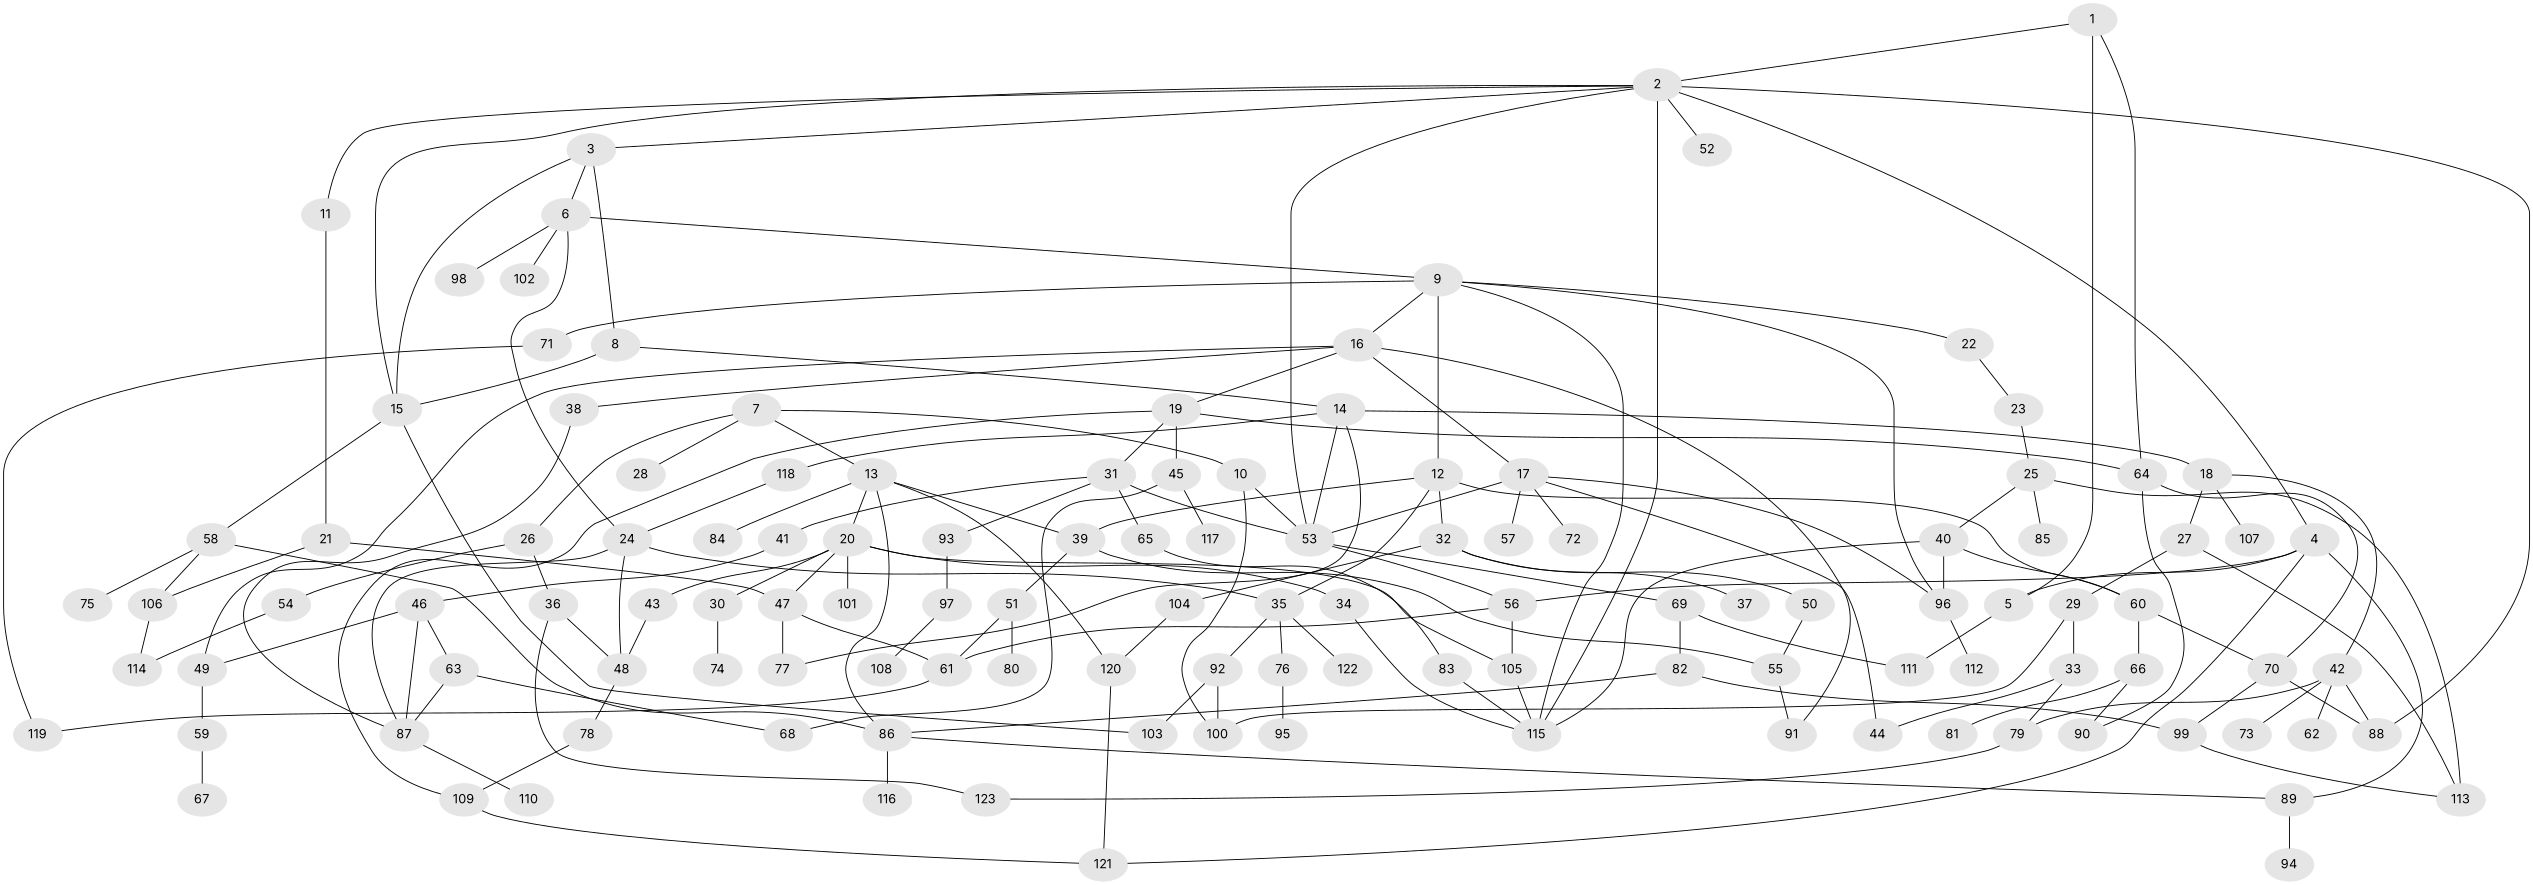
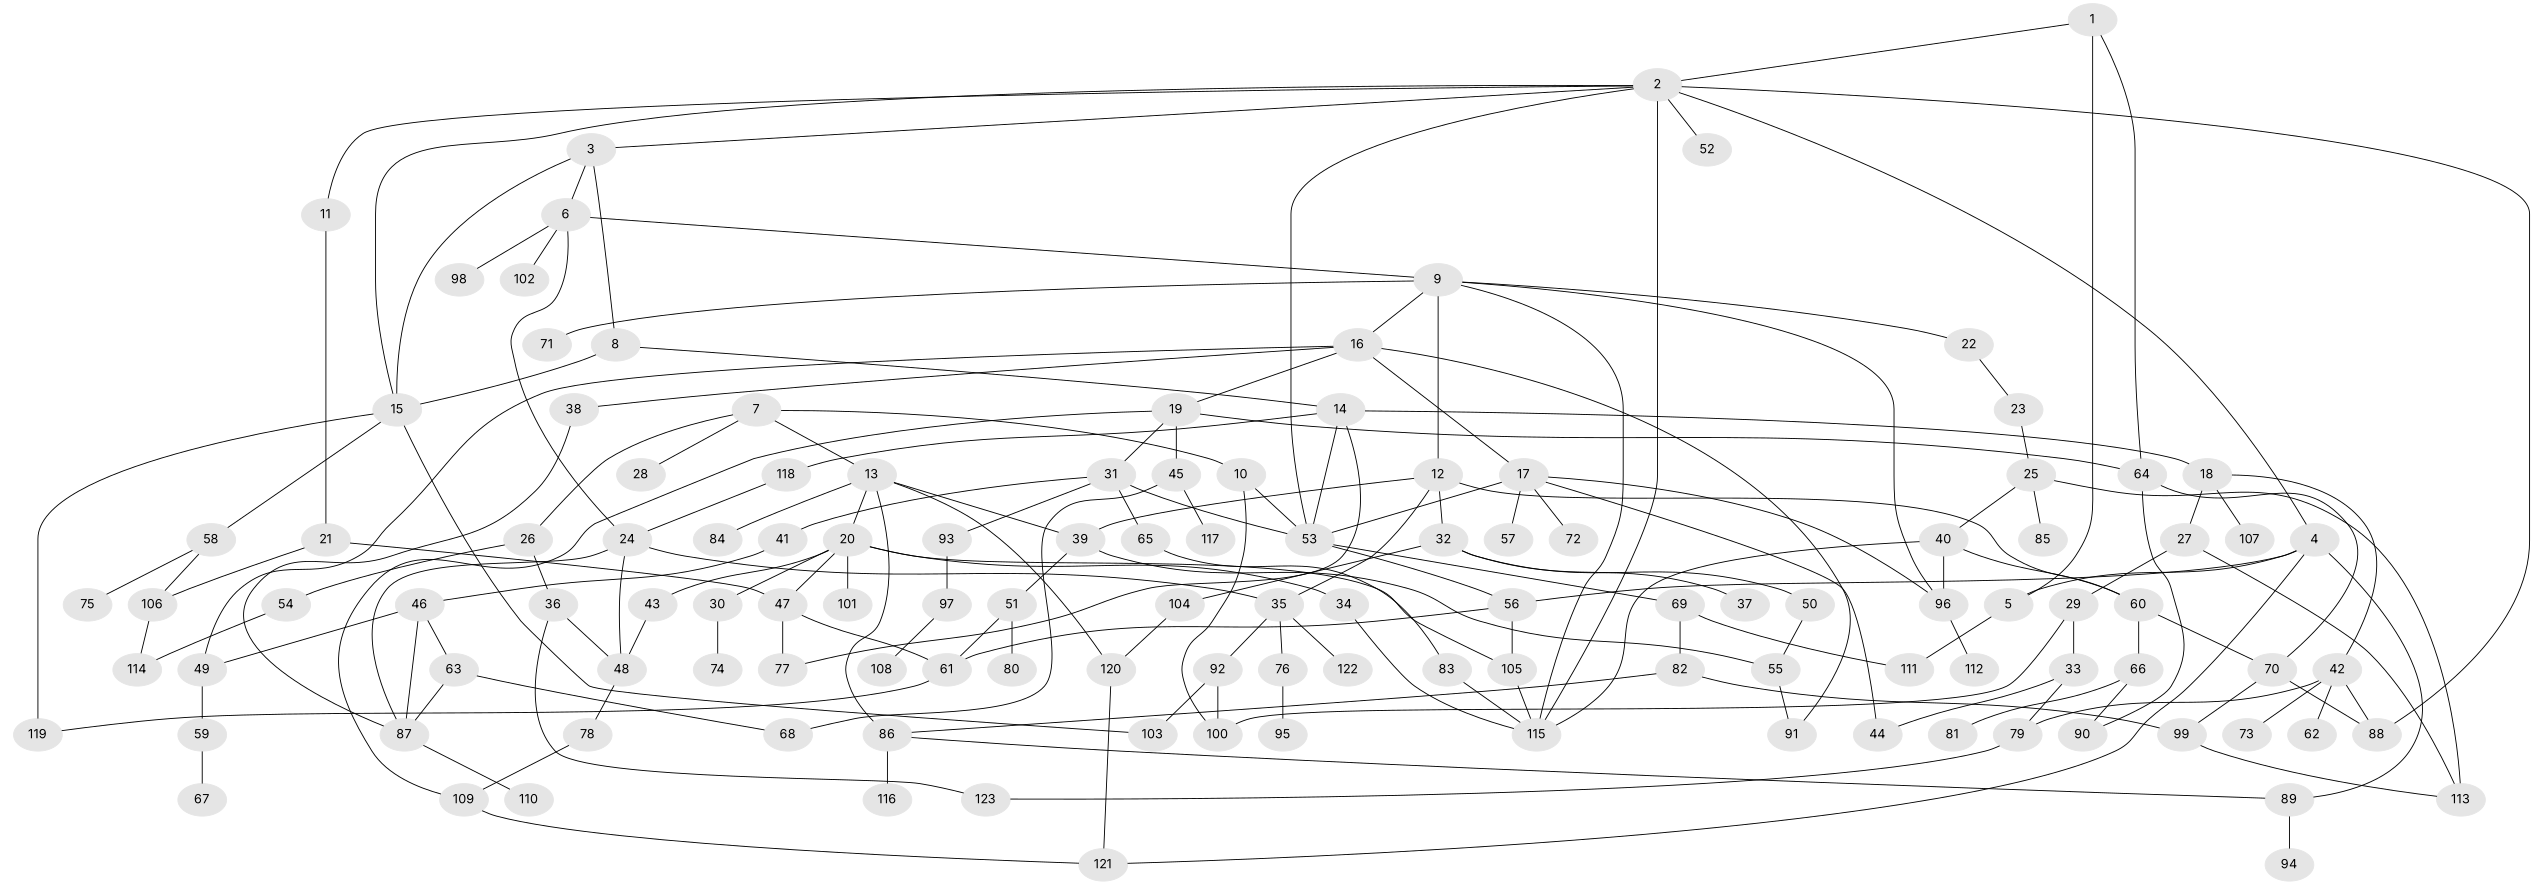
(124, 392) -> (107, 478)
(525, 657) -> none
